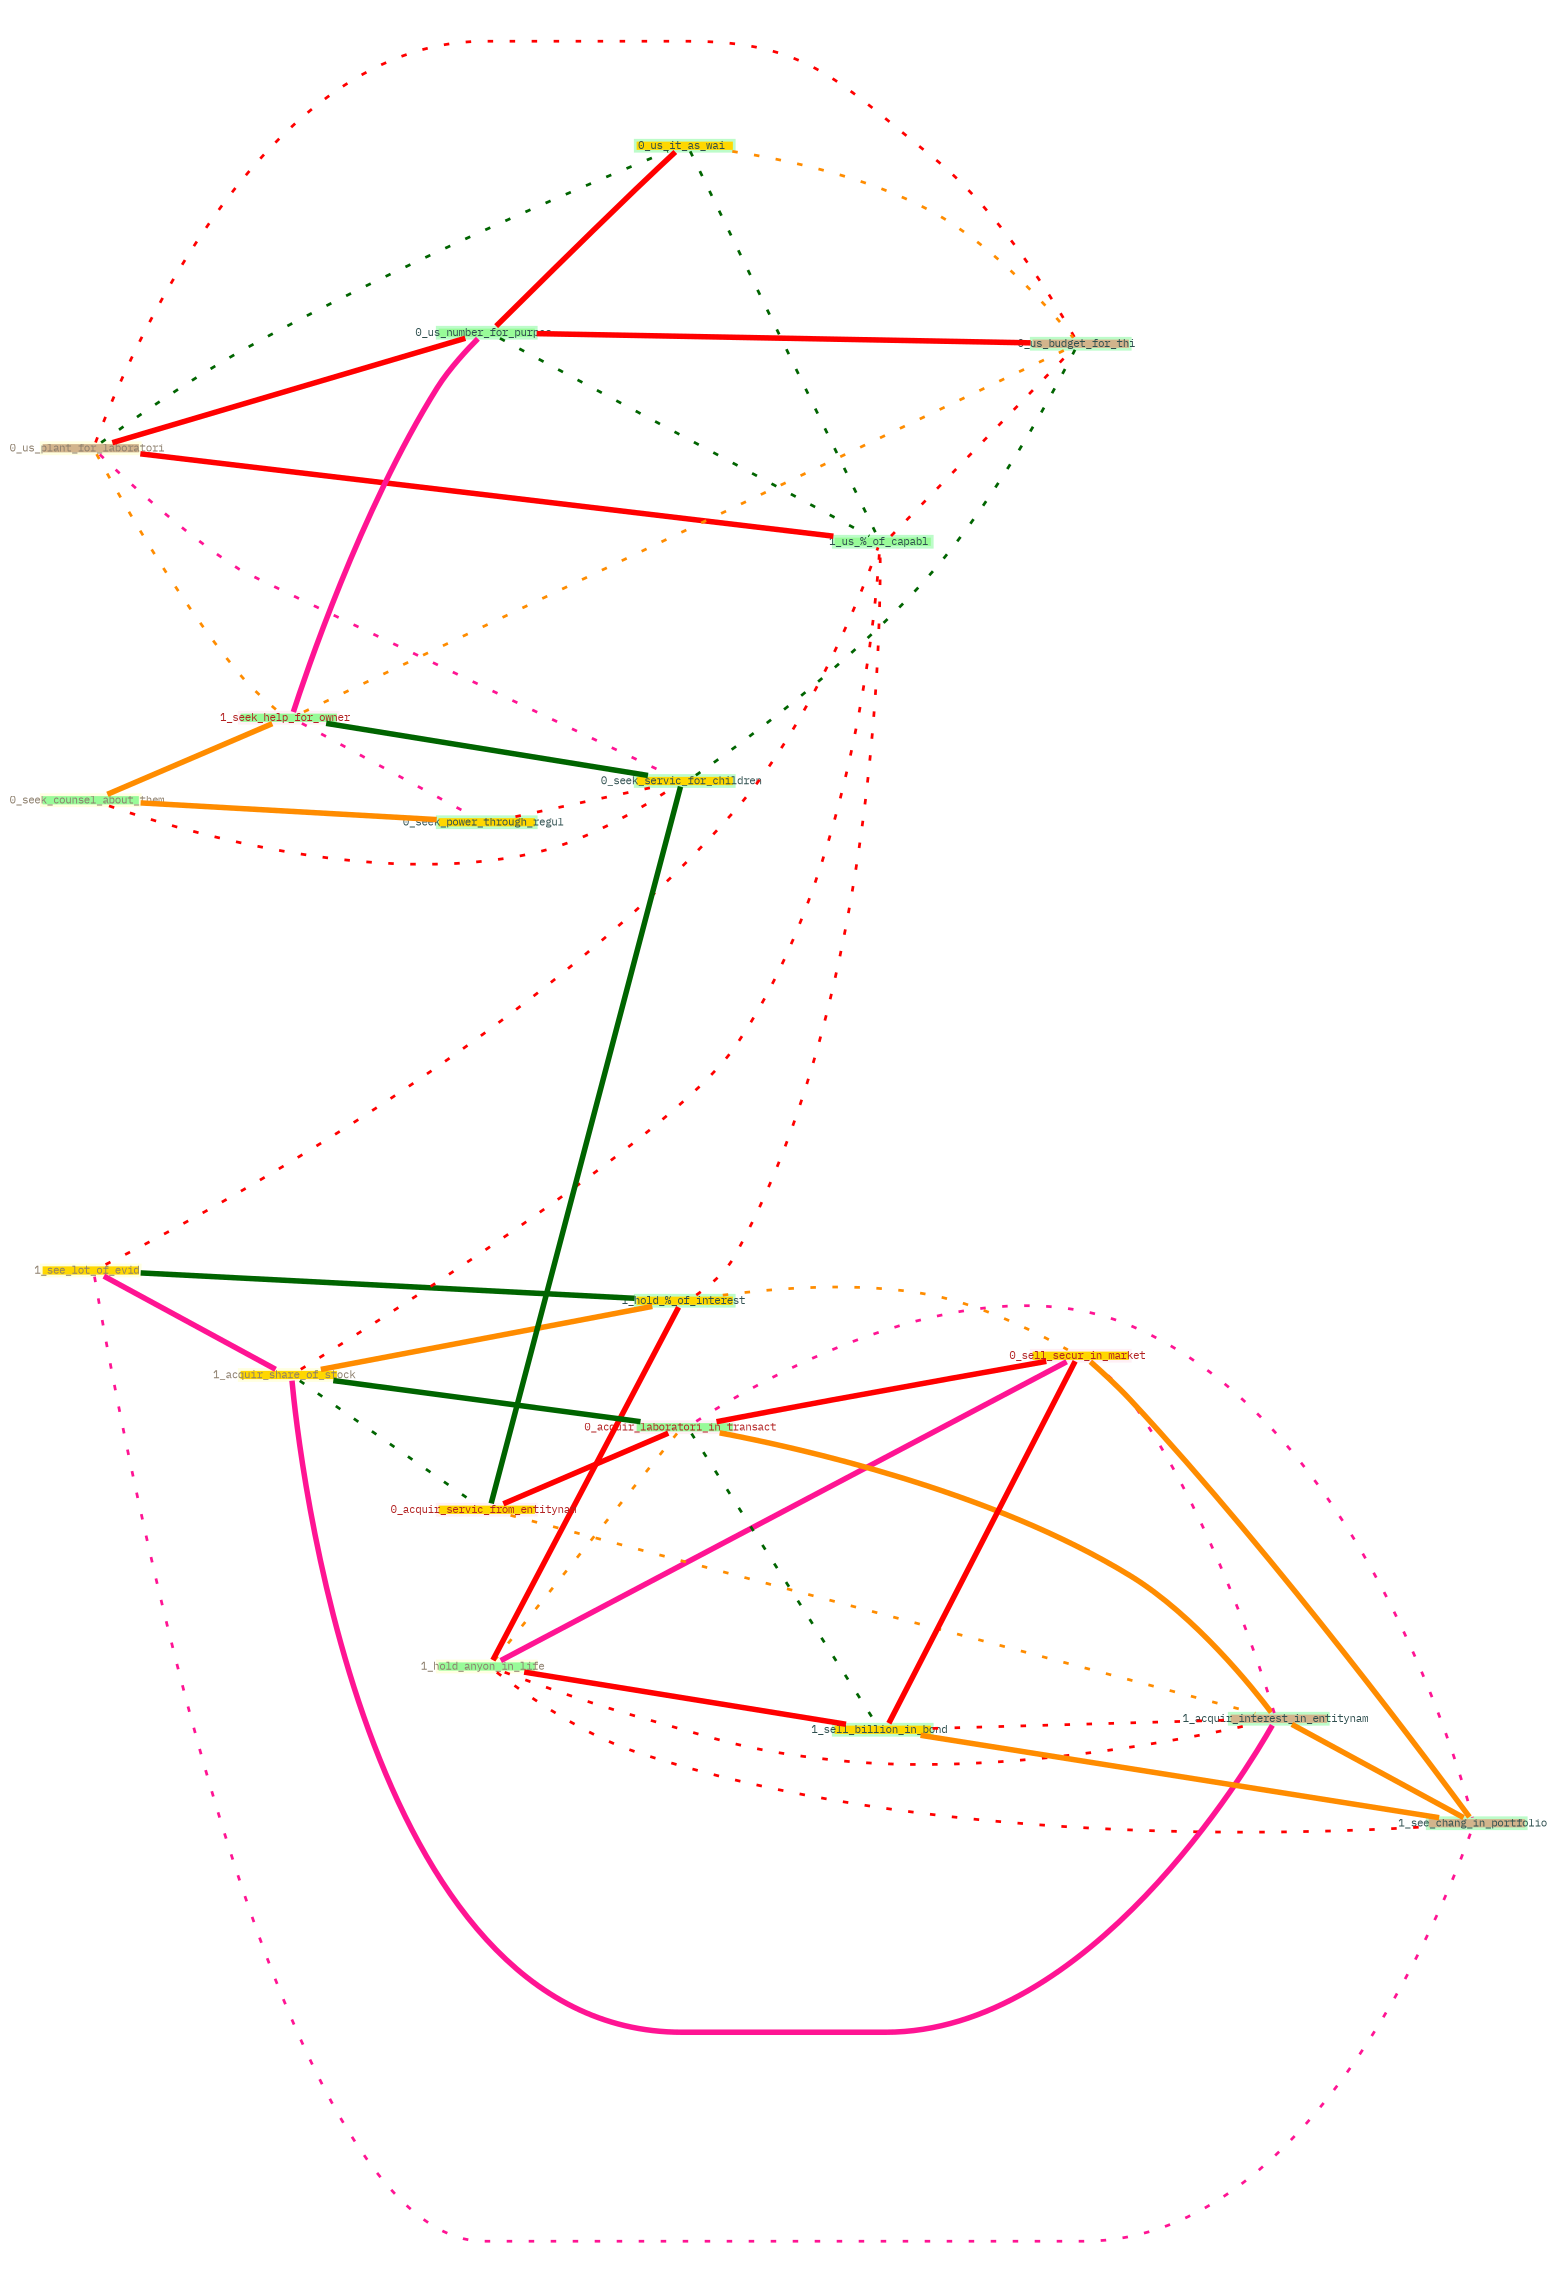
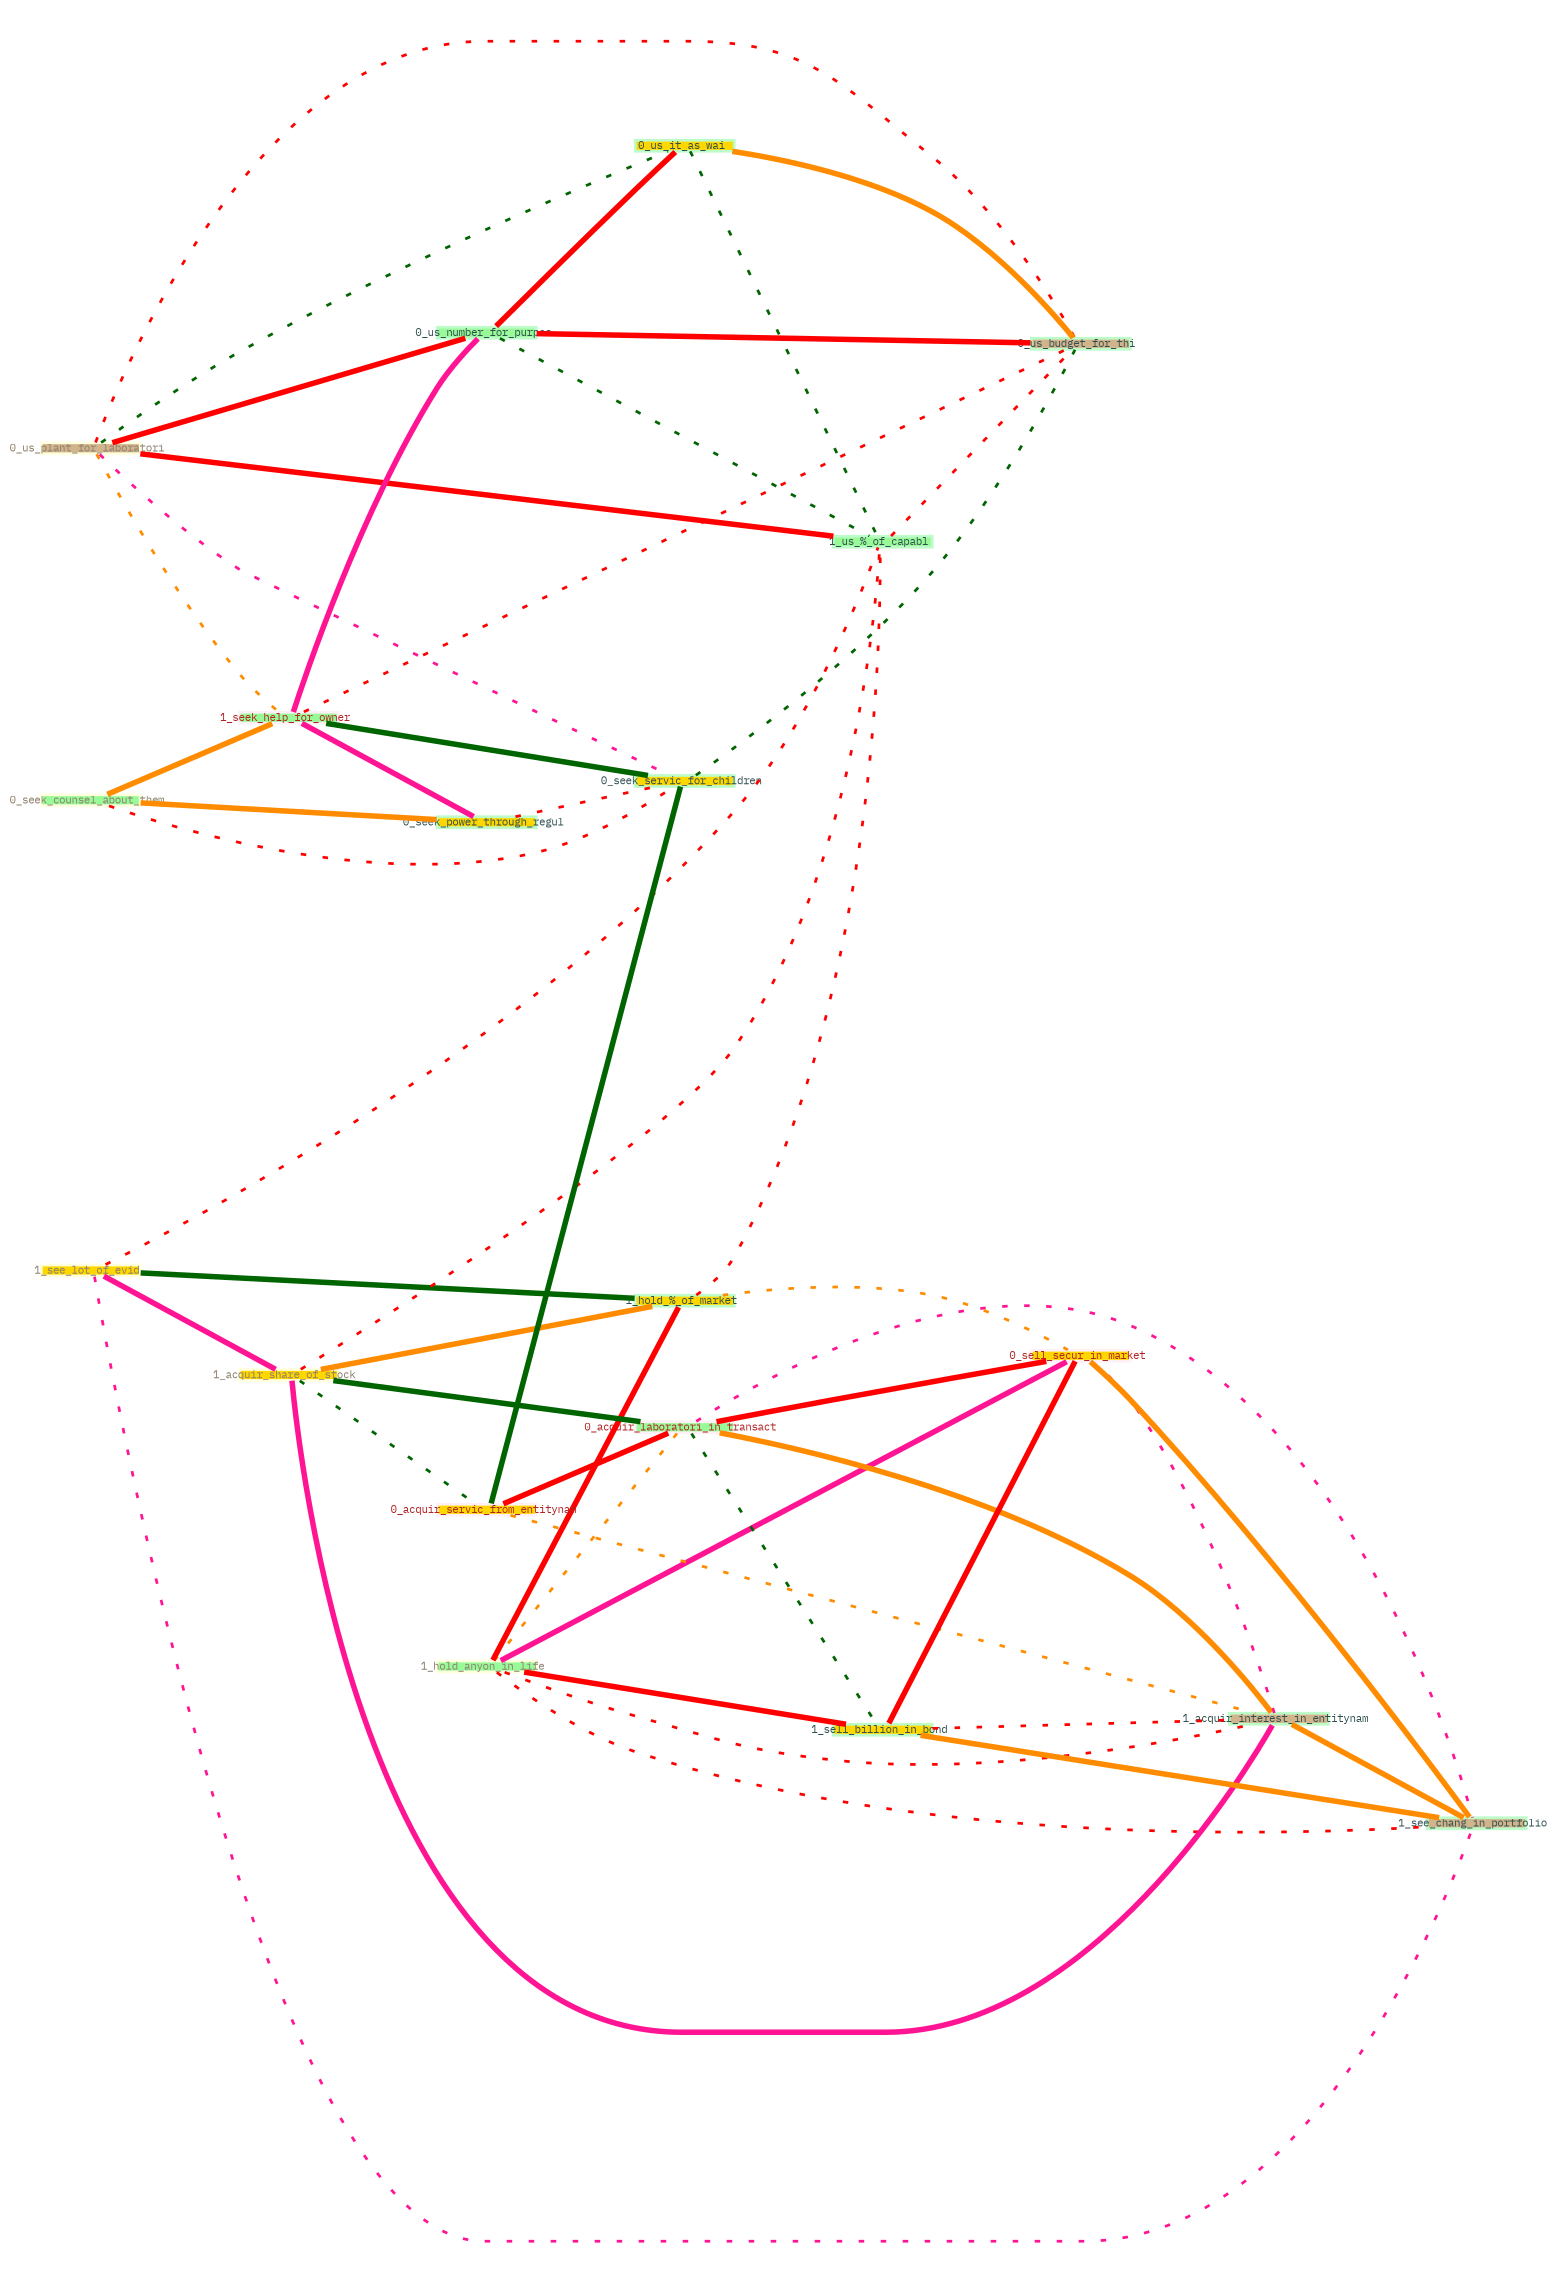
(923, 207) -> (923, 207)
(666, 540) -> (666, 540)
(388, 770) -> (388, 770)
(685, 1301) -> (685, 1301)
